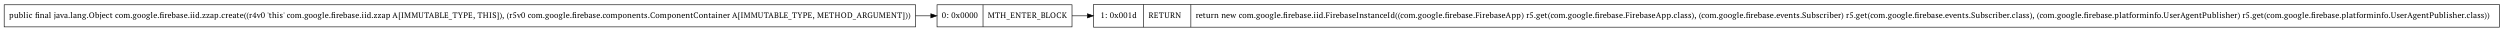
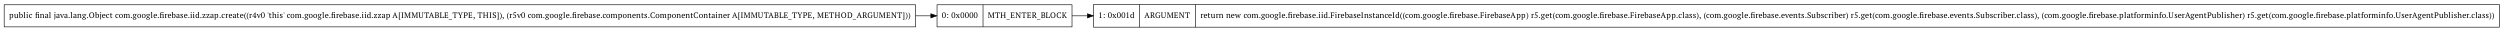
(1165, 16) -> (1168, 16)
